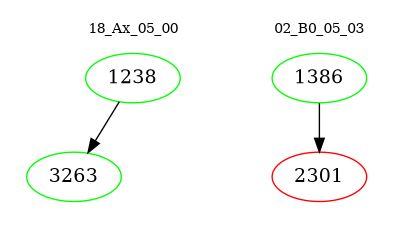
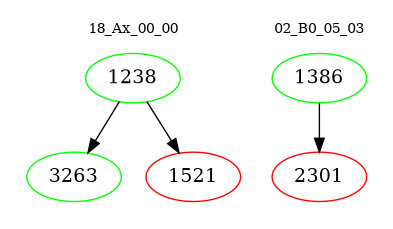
(134, 29) -> (134, 29)
none -> (193, 177)
